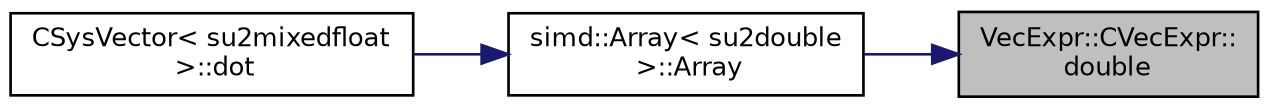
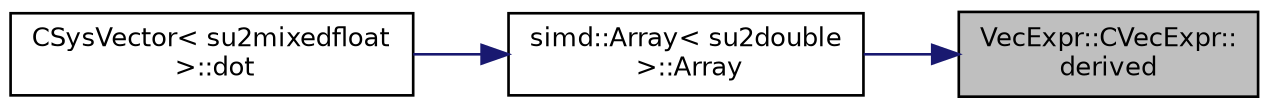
(1108, 54) -> (1108, 54)
